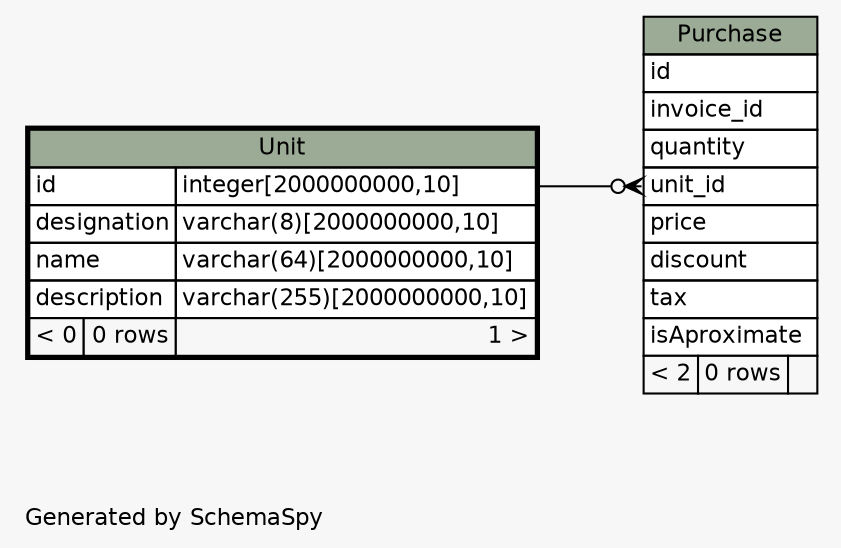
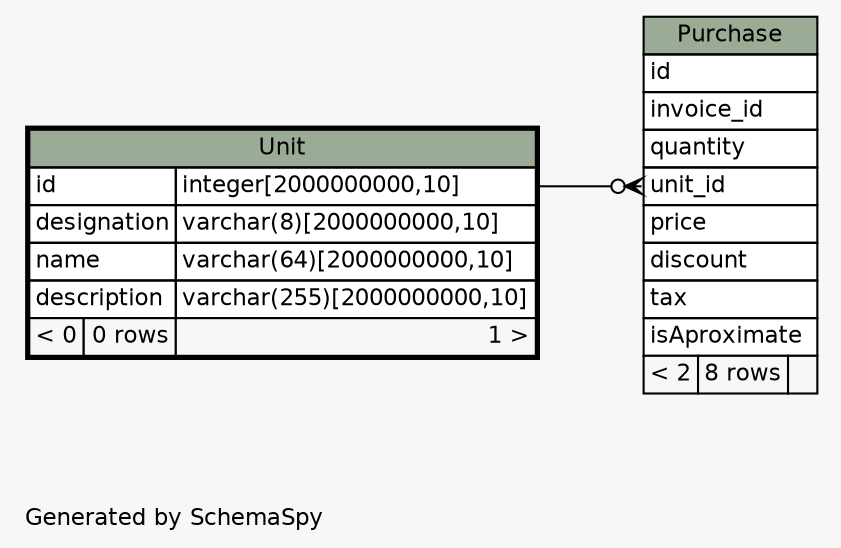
(743, 374) -> (743, 374)
